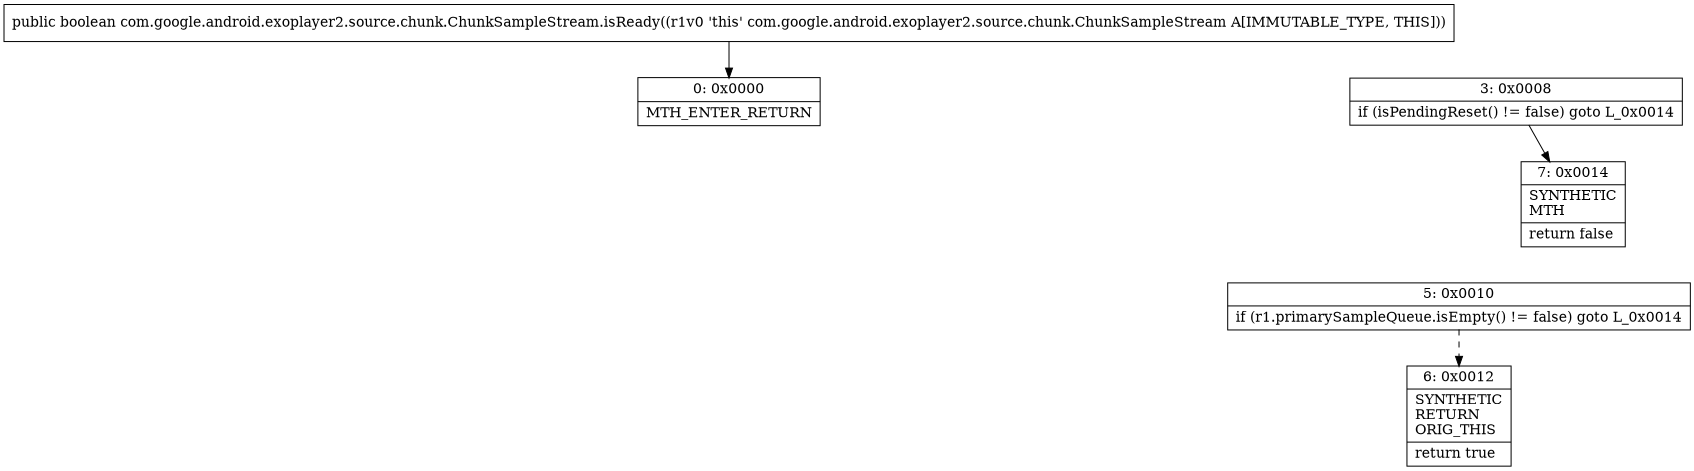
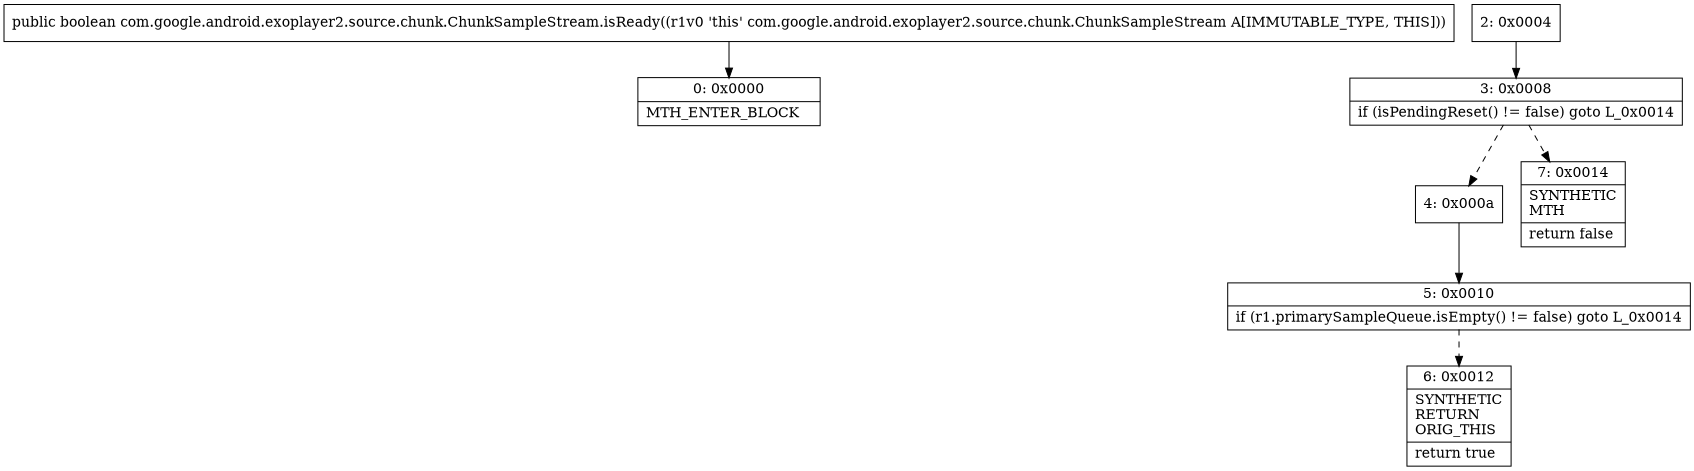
none -> (1516, 23)
(729, 113) -> (723, 113)
(1537, 139) -> (1537, 139)
none -> (1459, 204)
